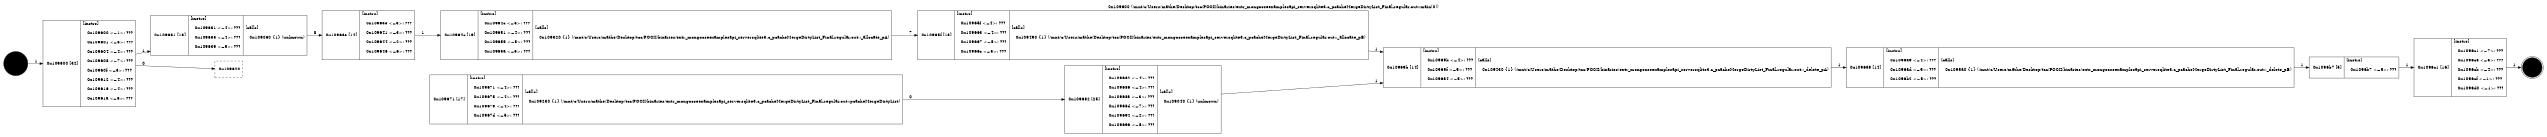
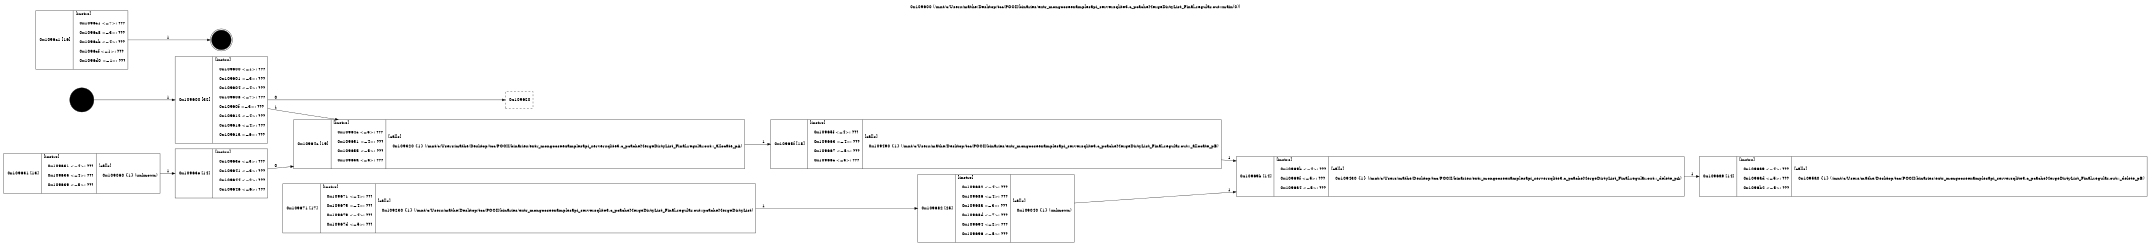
(315, 33) -> (168, 171)
(422, 33) -> (275, 166)
(910, 33) -> (763, 142)
(142, 53) -> (301, 114)
(2354, 68) -> none
(910, 97) -> (763, 206)
